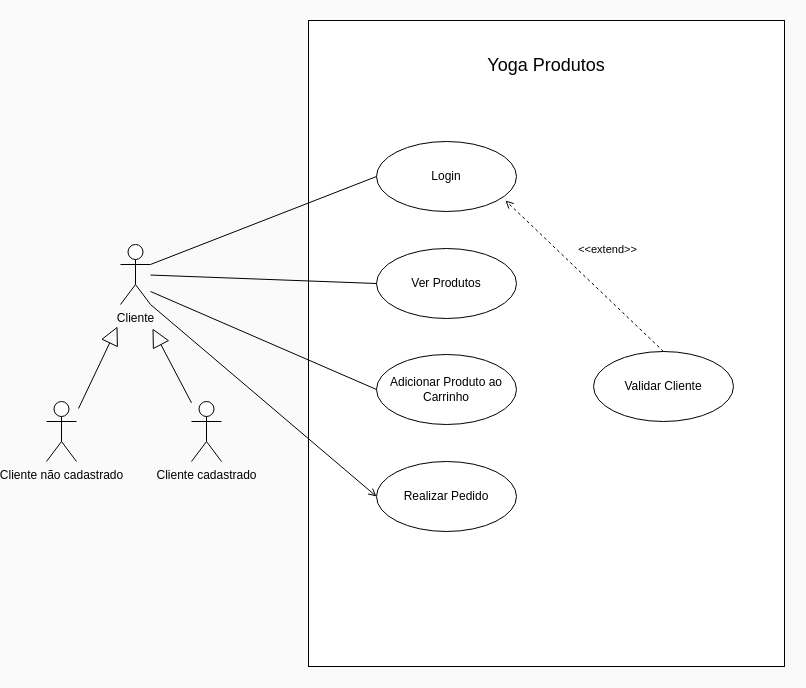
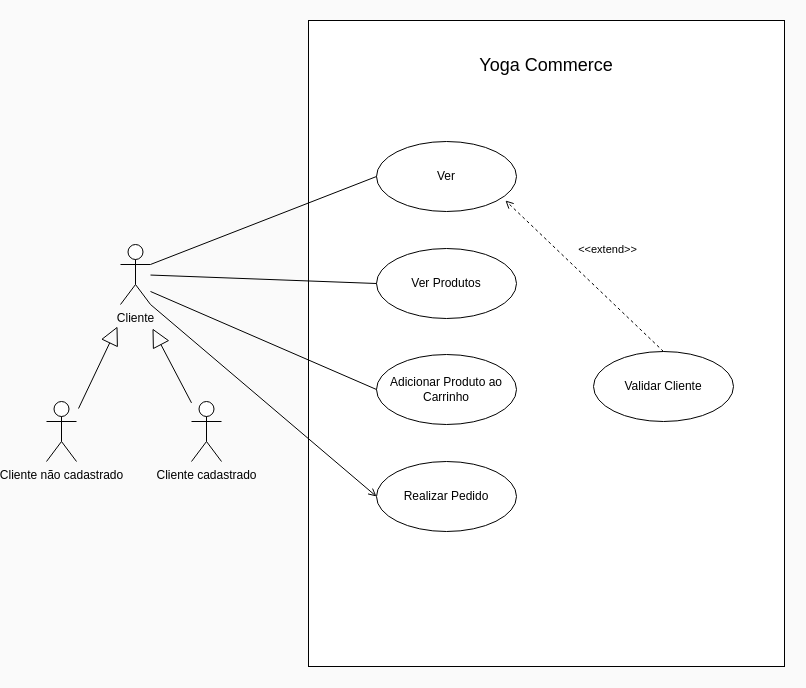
(547, 66) -> (547, 66)
(447, 177) -> (447, 177)
